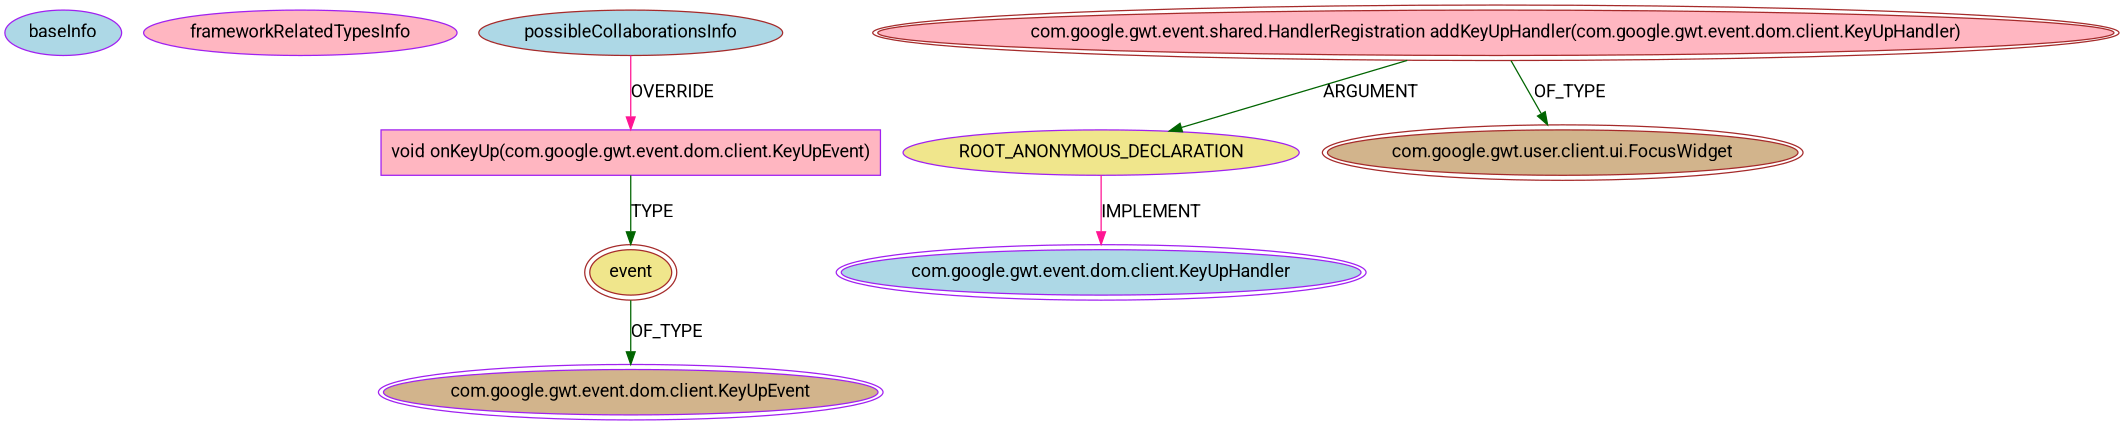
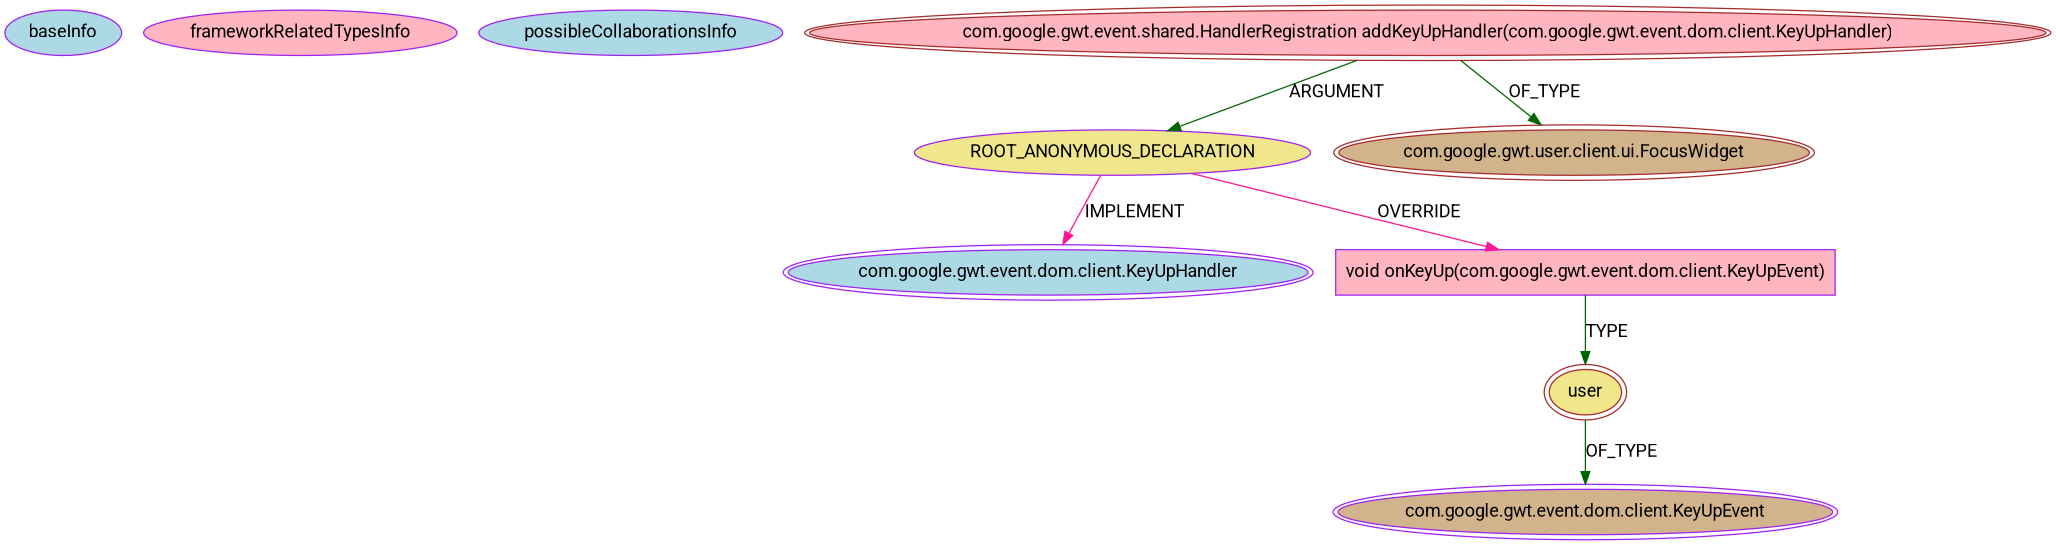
(631, 33) -> (631, 33)
(631, 86) -> (1339, 210)
(631, 272) -> (1585, 392)
